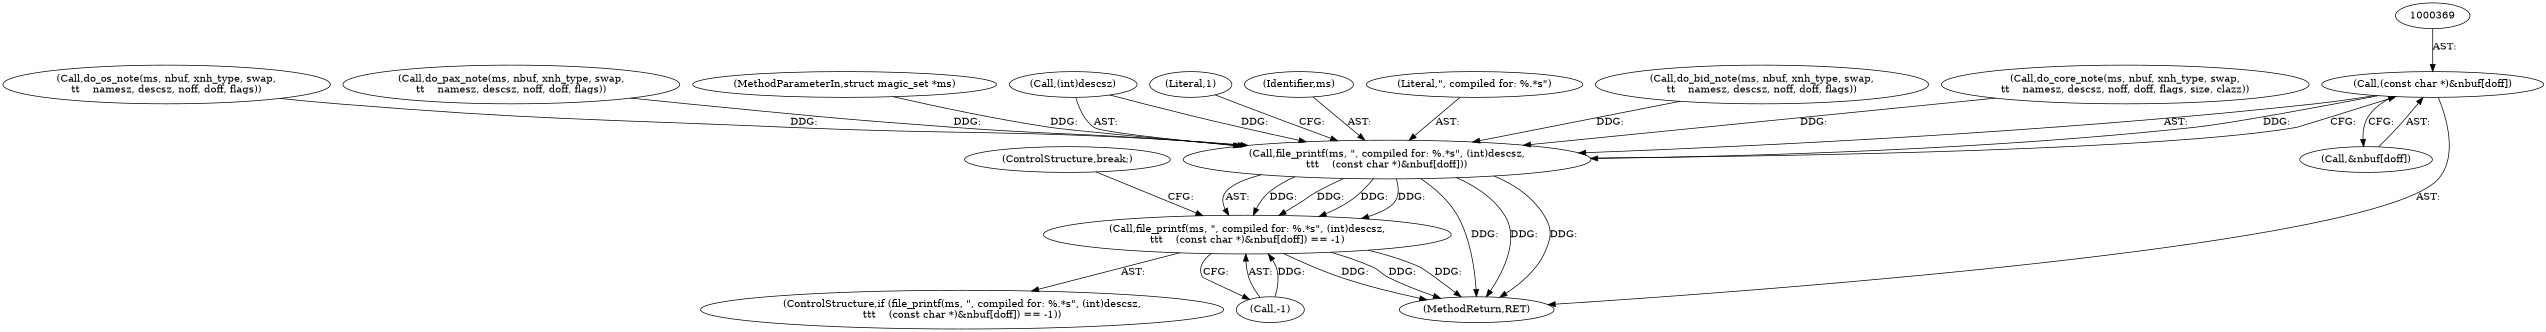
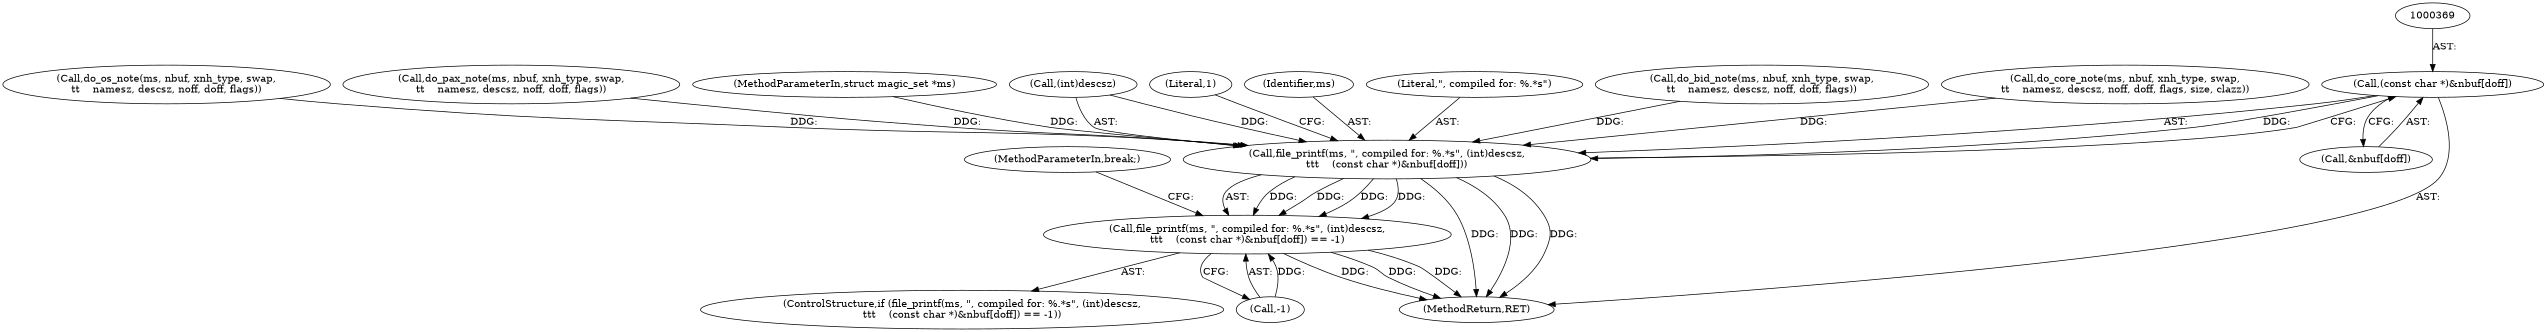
(1067, 160) -> (1067, 160)
